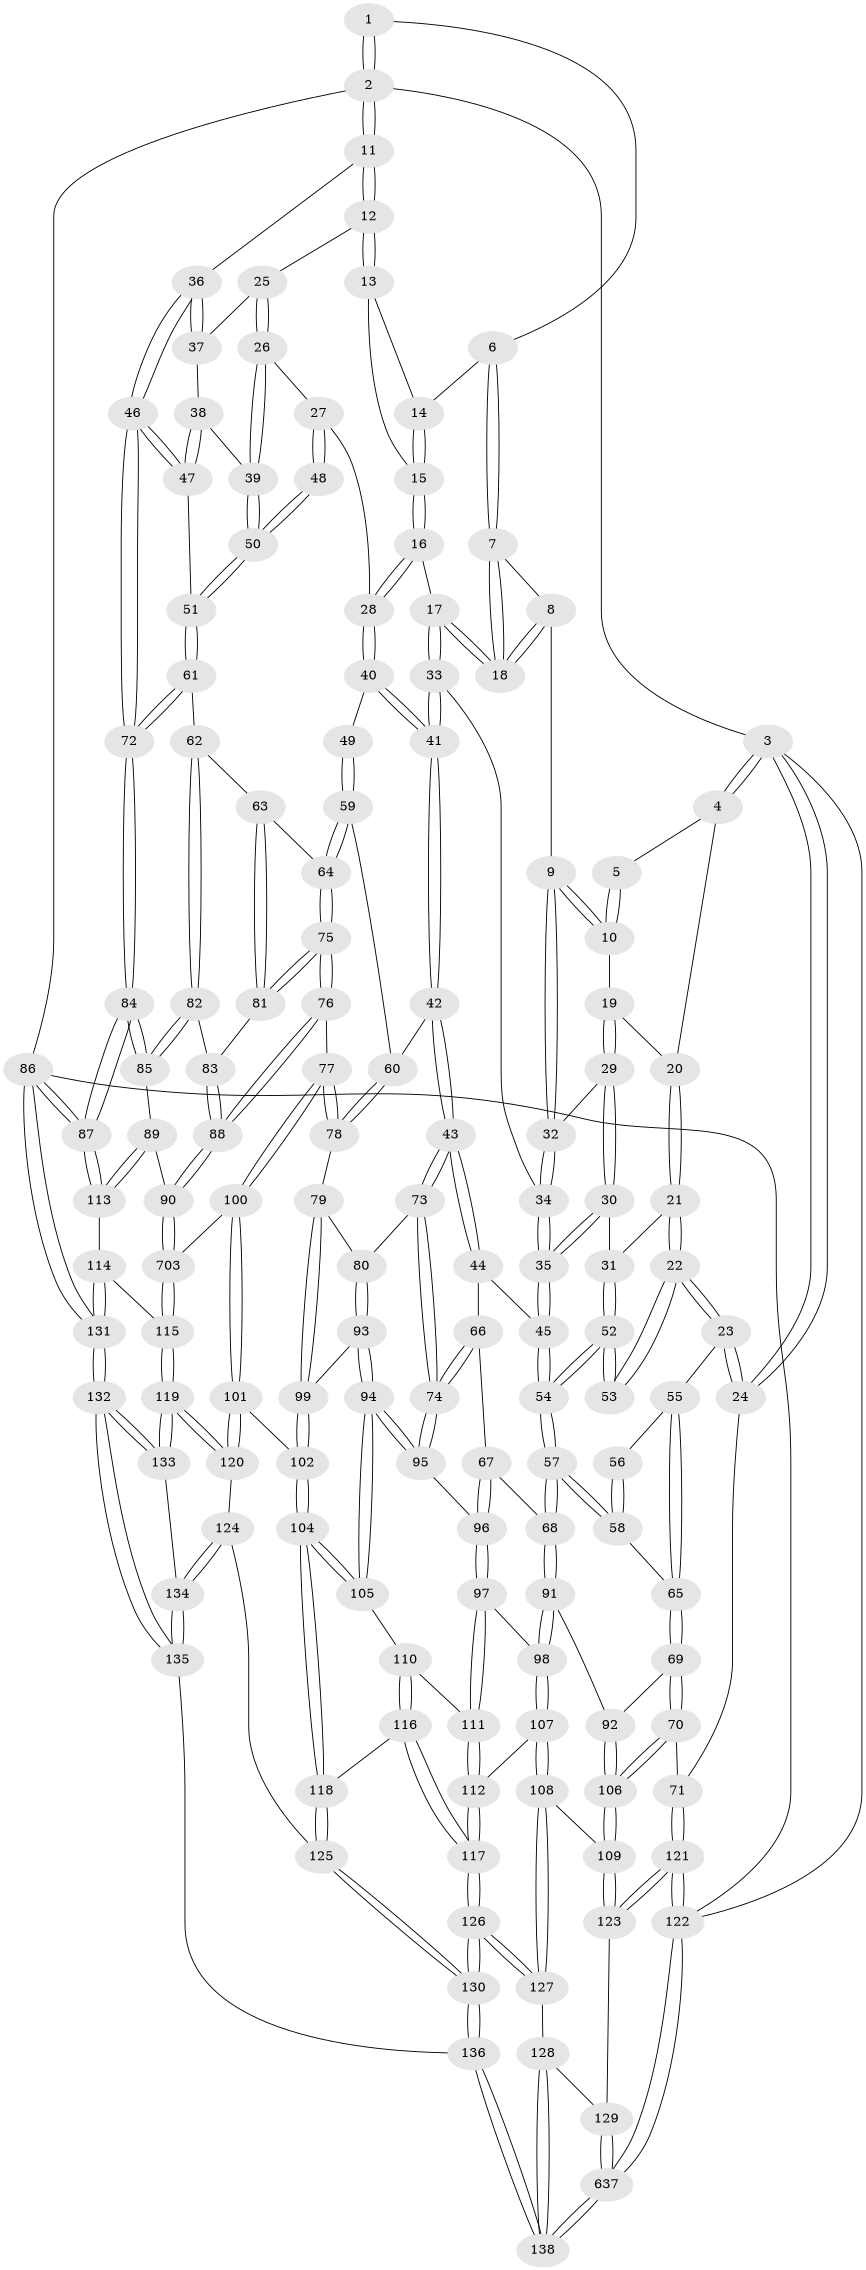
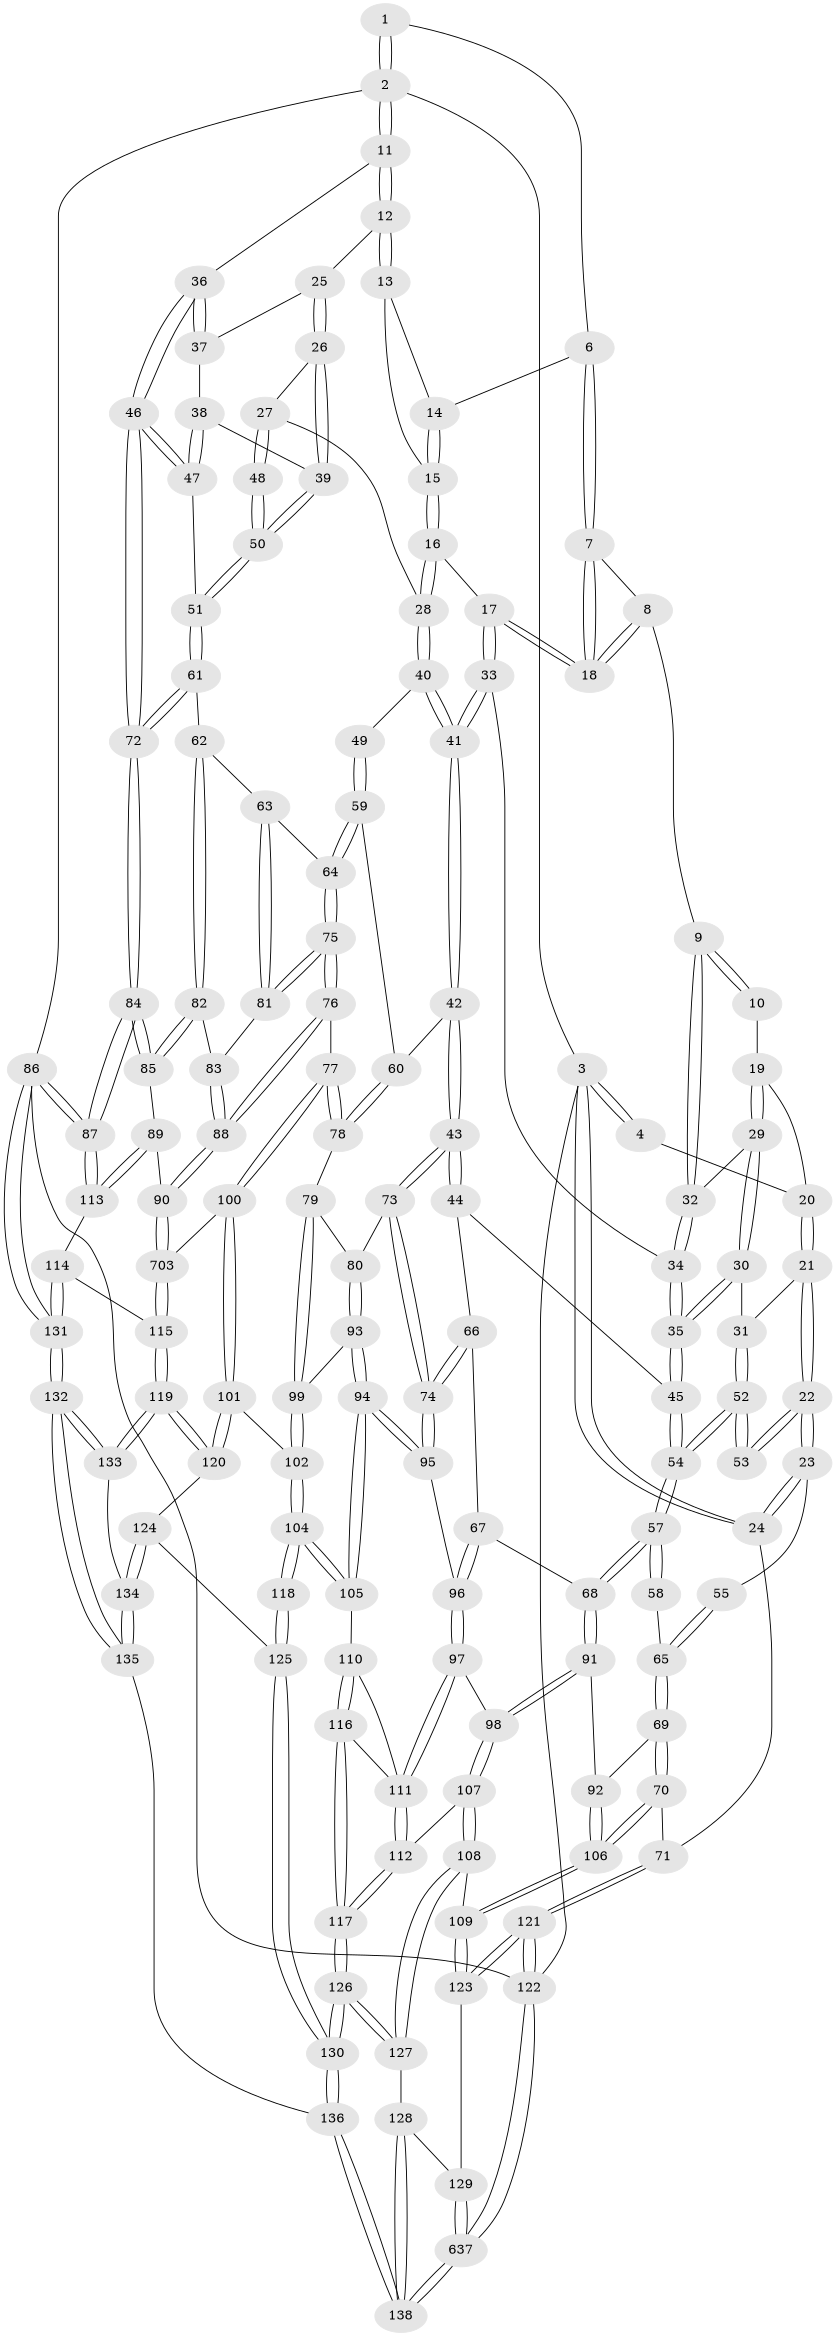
(617, 873) -> none
(618, 1463) -> none
(364, 1758) -> (371, 1758)
